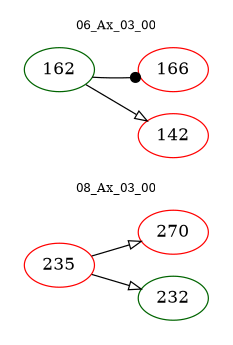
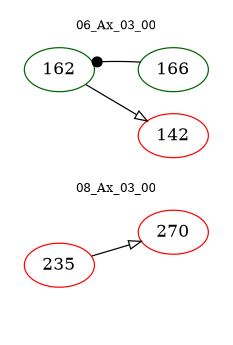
(173, 70) -> (173, 70)
(111, 78) -> (121, 61)
(173, 298) -> none
